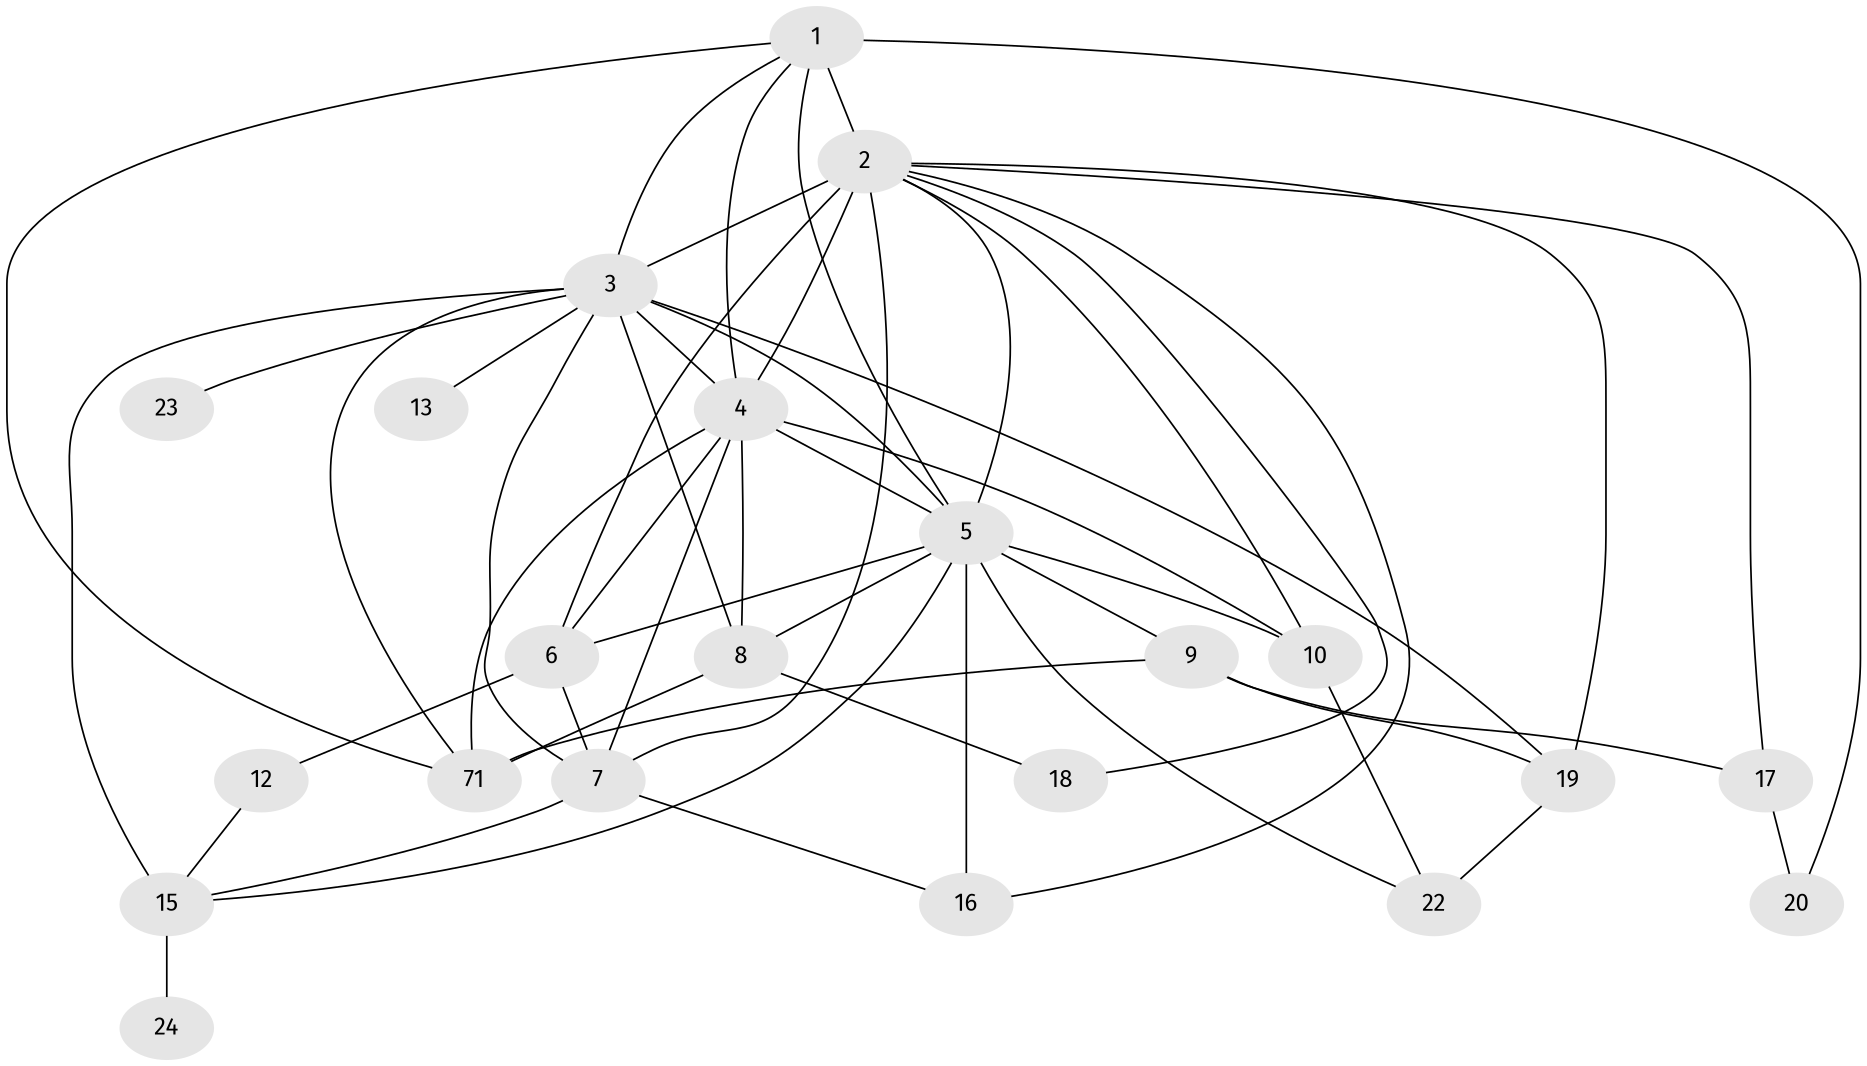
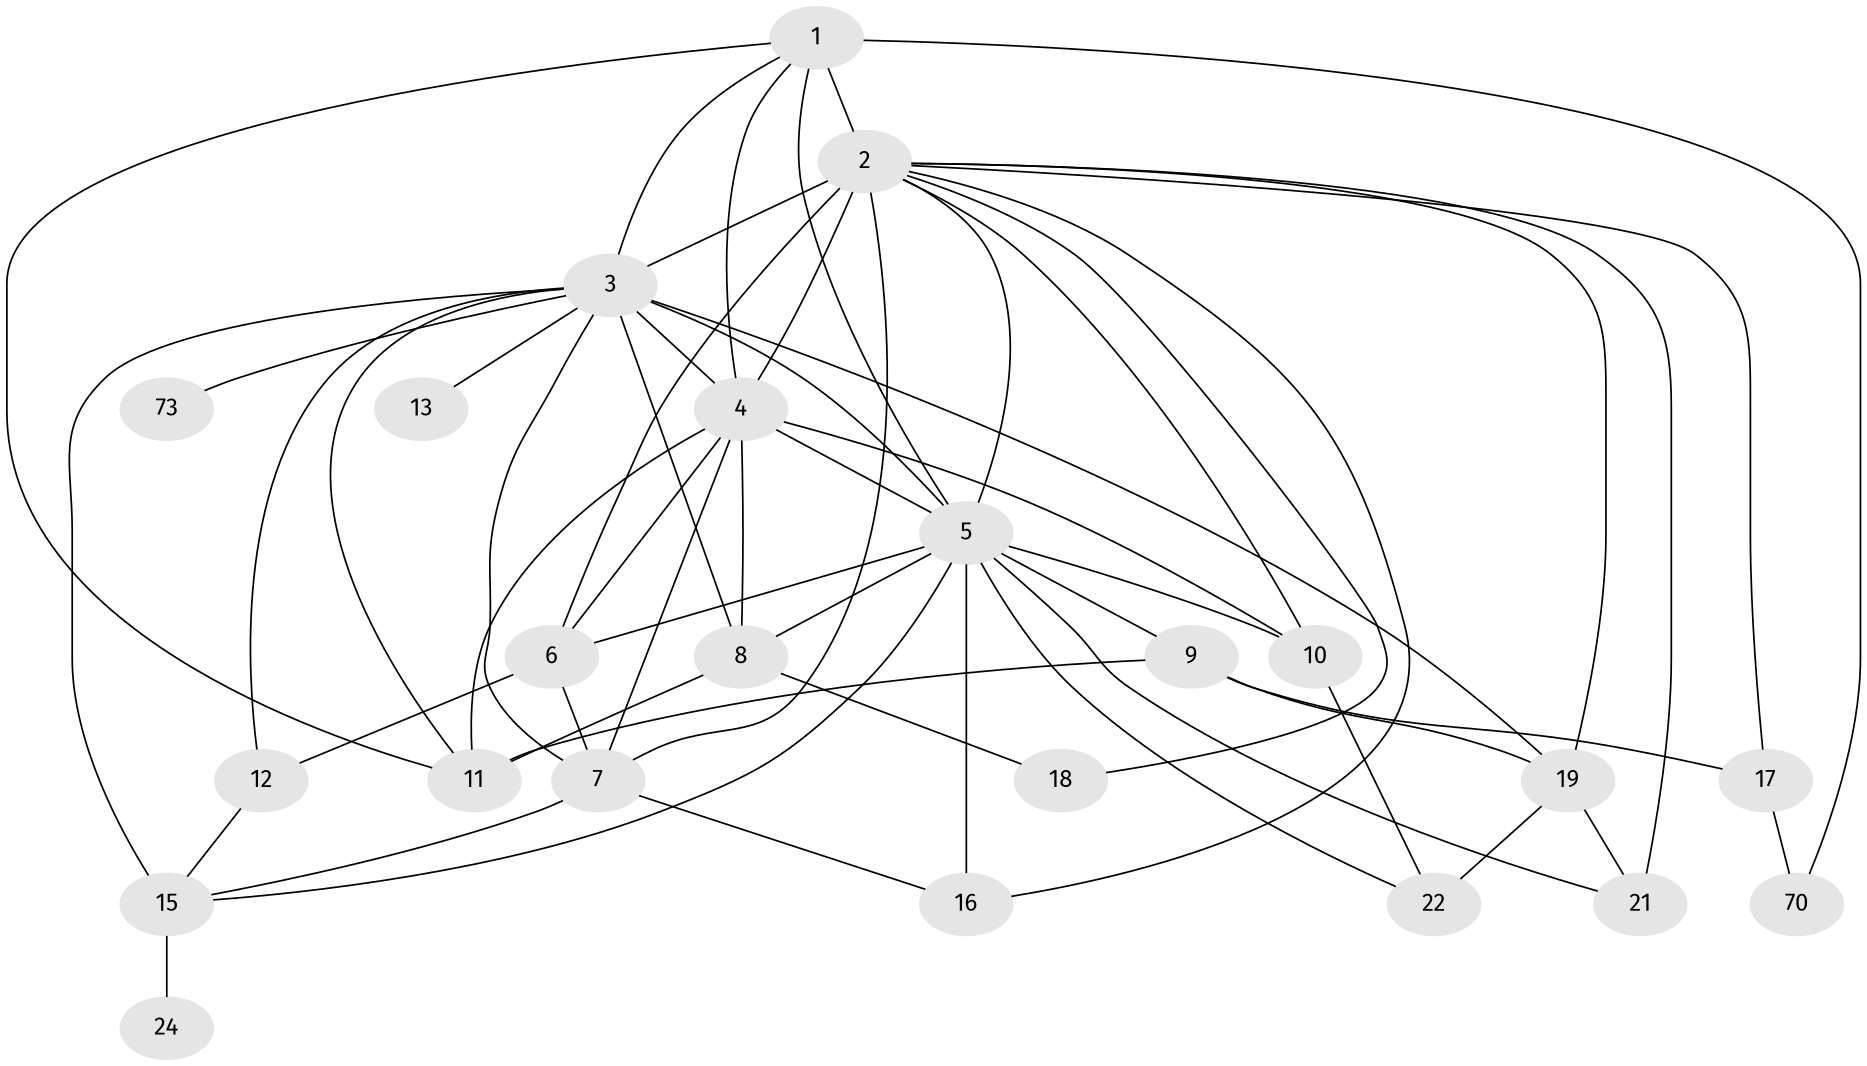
(167, 409) -> (167, 409)
none -> (293, 433)
(475, 781) -> (475, 781)
none -> (1640, 904)
(1797, 904) -> (1797, 904)
